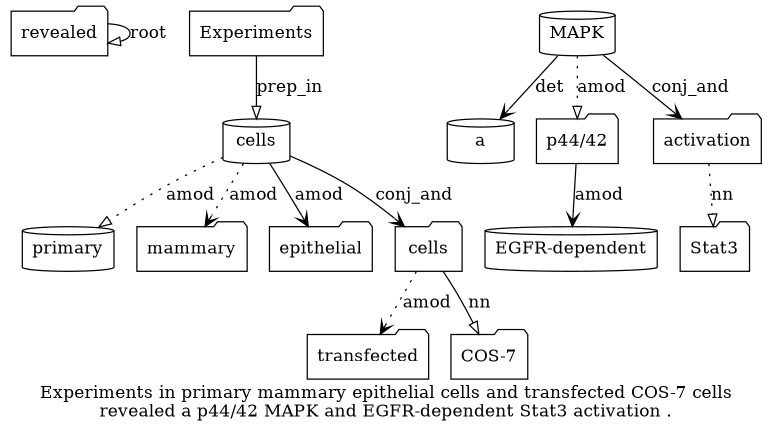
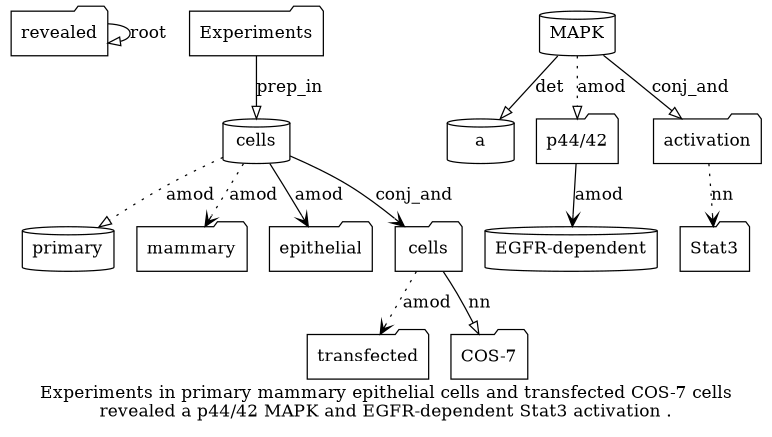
(533, 83) -> (533, 83)
(638, 83) -> (638, 83)
(711, 189) -> (711, 189)
